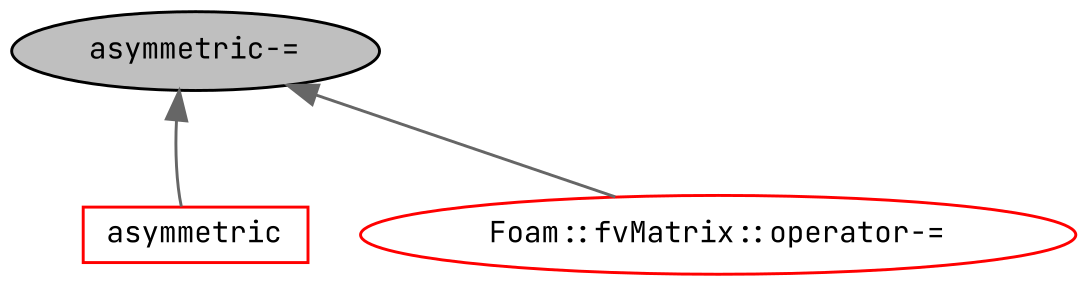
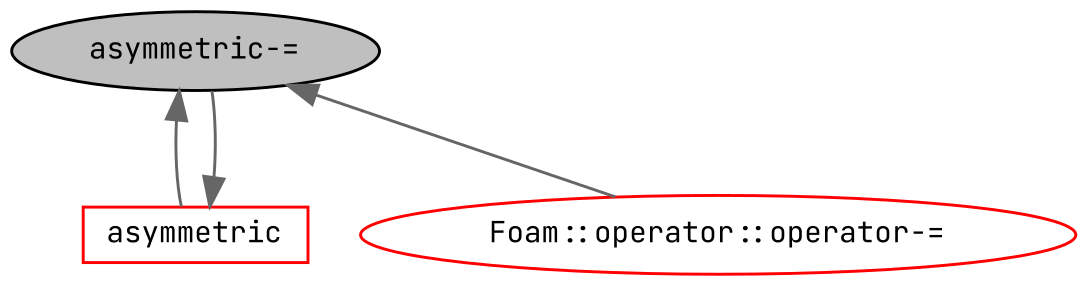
none -> (215, 134)
(718, 235) -> (718, 235)
